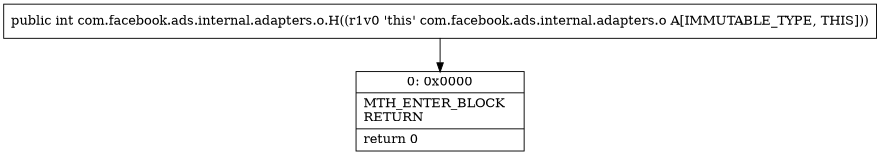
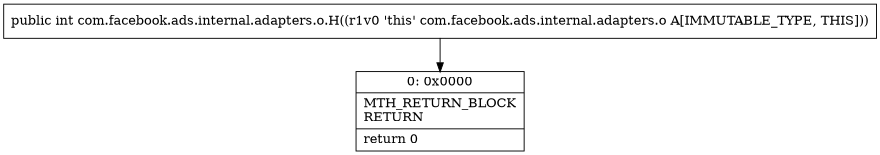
(435, 103) -> (440, 103)
